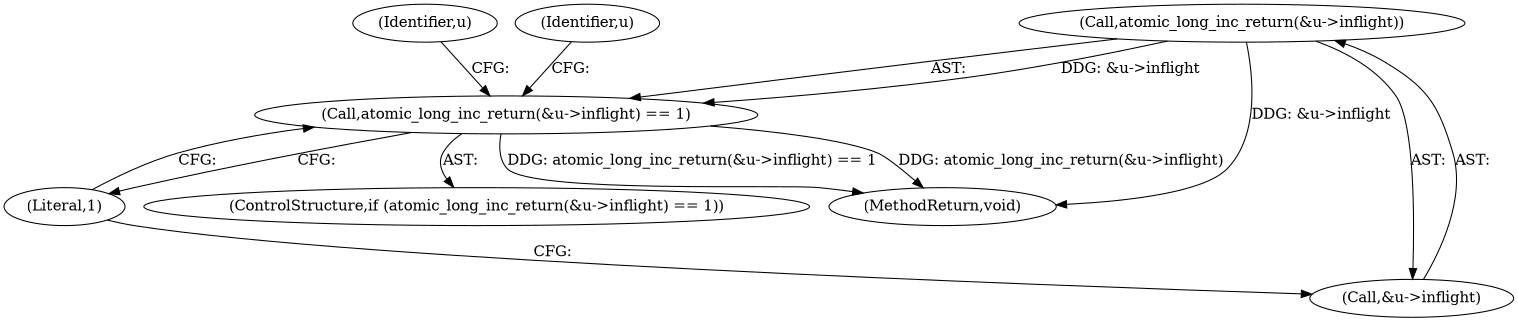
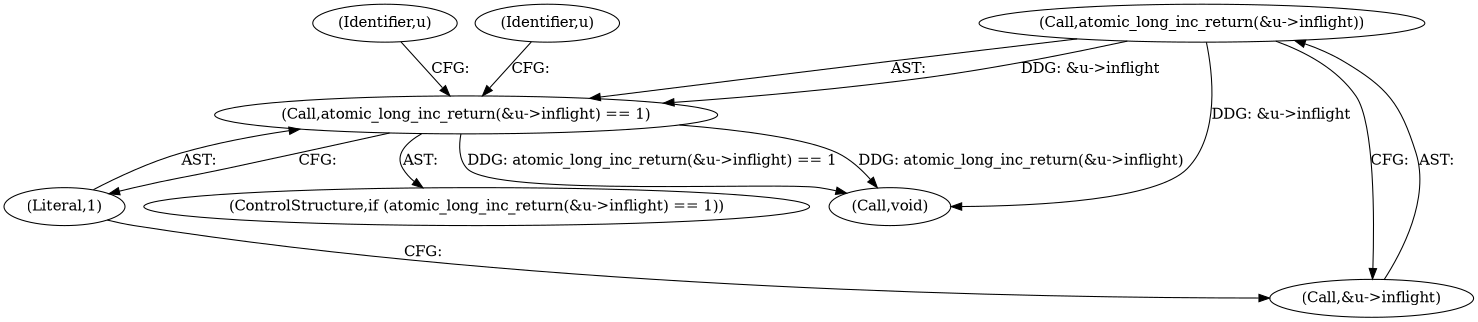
(200, 161) -> (202, 161)
(1431, 161) -> (1392, 161)
(943, 207) -> (890, 207)
